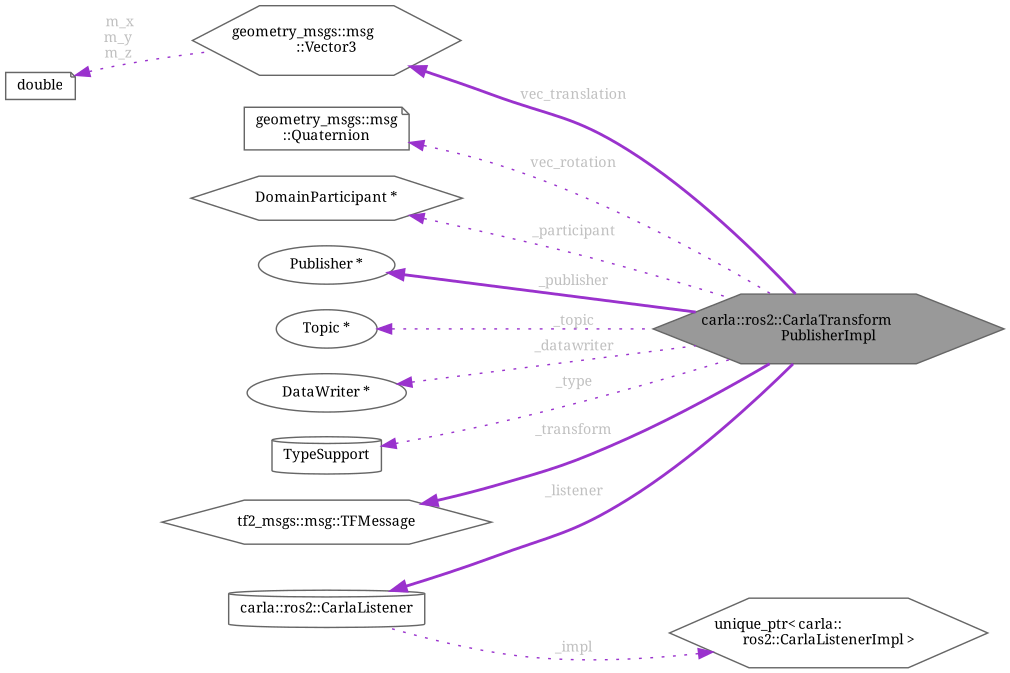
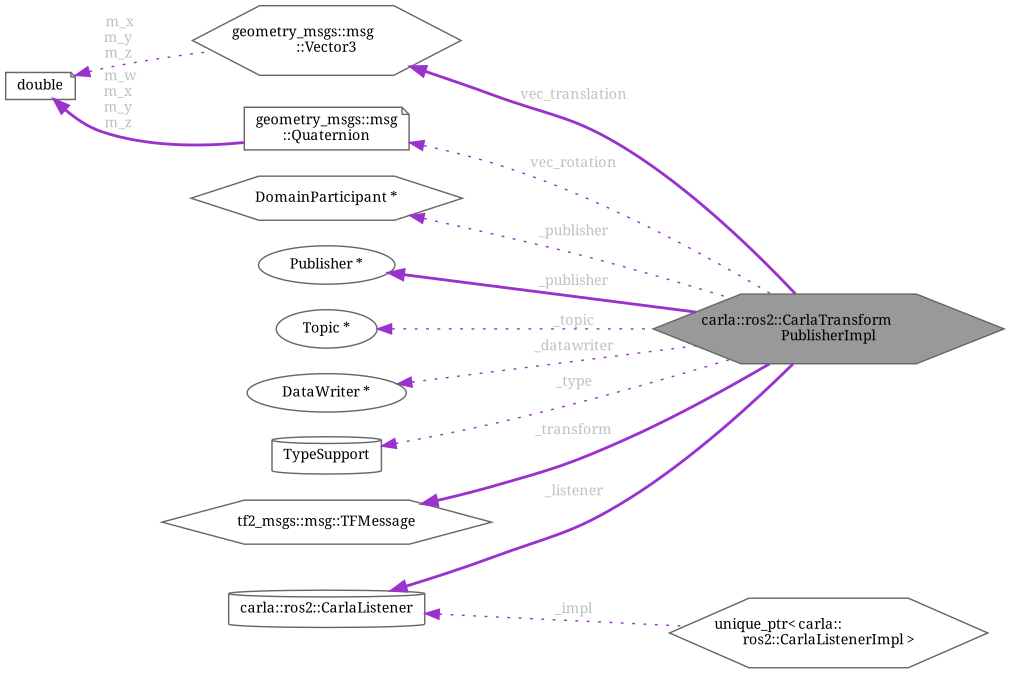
none -> (151, 142)
(572, 232) -> (572, 232)
(541, 658) -> (562, 620)
